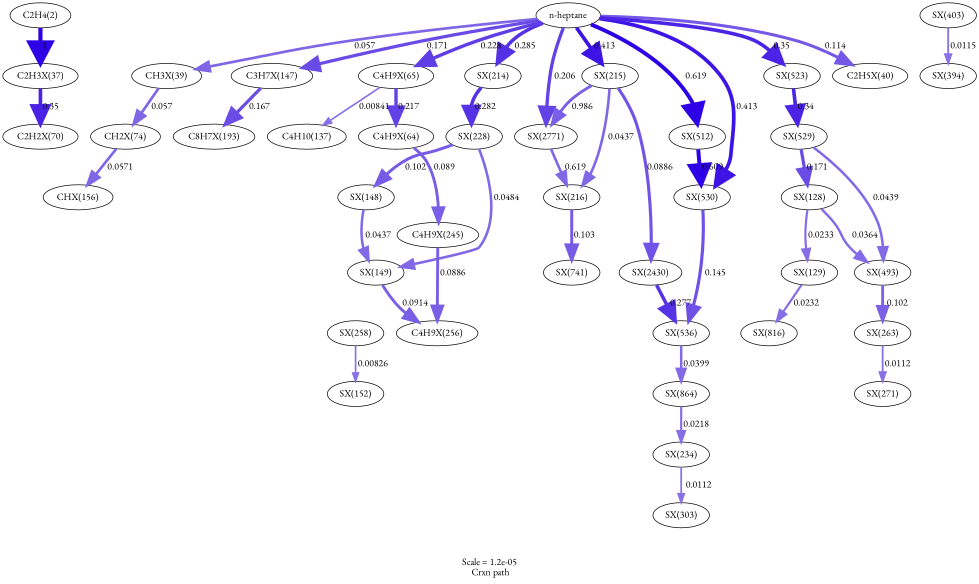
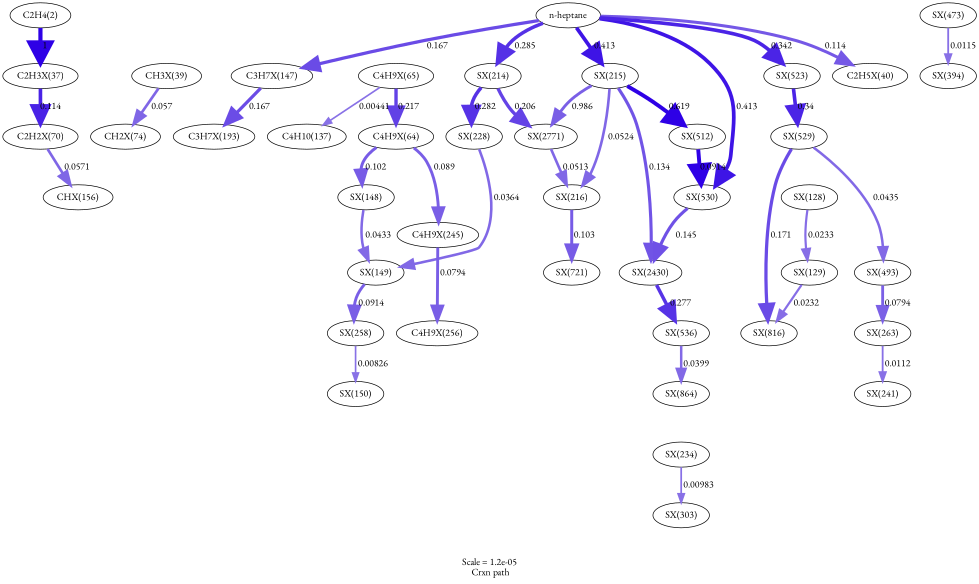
(948, 15) -> (948, 15)
(373, 38) -> none
(486, 38) -> none
(436, 46) -> (436, 46)
(781, 46) -> (781, 46)
(649, 56) -> (649, 99)
(552, 67) -> (506, 103)
(50, 106) -> (50, 106)
(373, 106) -> (373, 106)
(214, 137) -> (214, 137)
(620, 137) -> (620, 137)
(416, 156) -> (366, 157)
(803, 159) -> (768, 225)
(106, 162) -> (55, 161)
(575, 167) -> (575, 167)
(659, 167) -> (659, 167)
(712, 167) -> (712, 167)
(505, 197) -> (505, 197)
(885, 197) -> (885, 197)
(840, 232) -> none
(377, 235) -> (377, 235)
(702, 258) -> (672, 225)
(452, 273) -> (452, 273)
(572, 273) -> (572, 273)
(393, 300) -> (358, 294)
(897, 303) -> (897, 303)
(356, 394) -> (356, 394)
(883, 394) -> (883, 394)
(681, 419) -> none
(698, 485) -> (698, 485)
